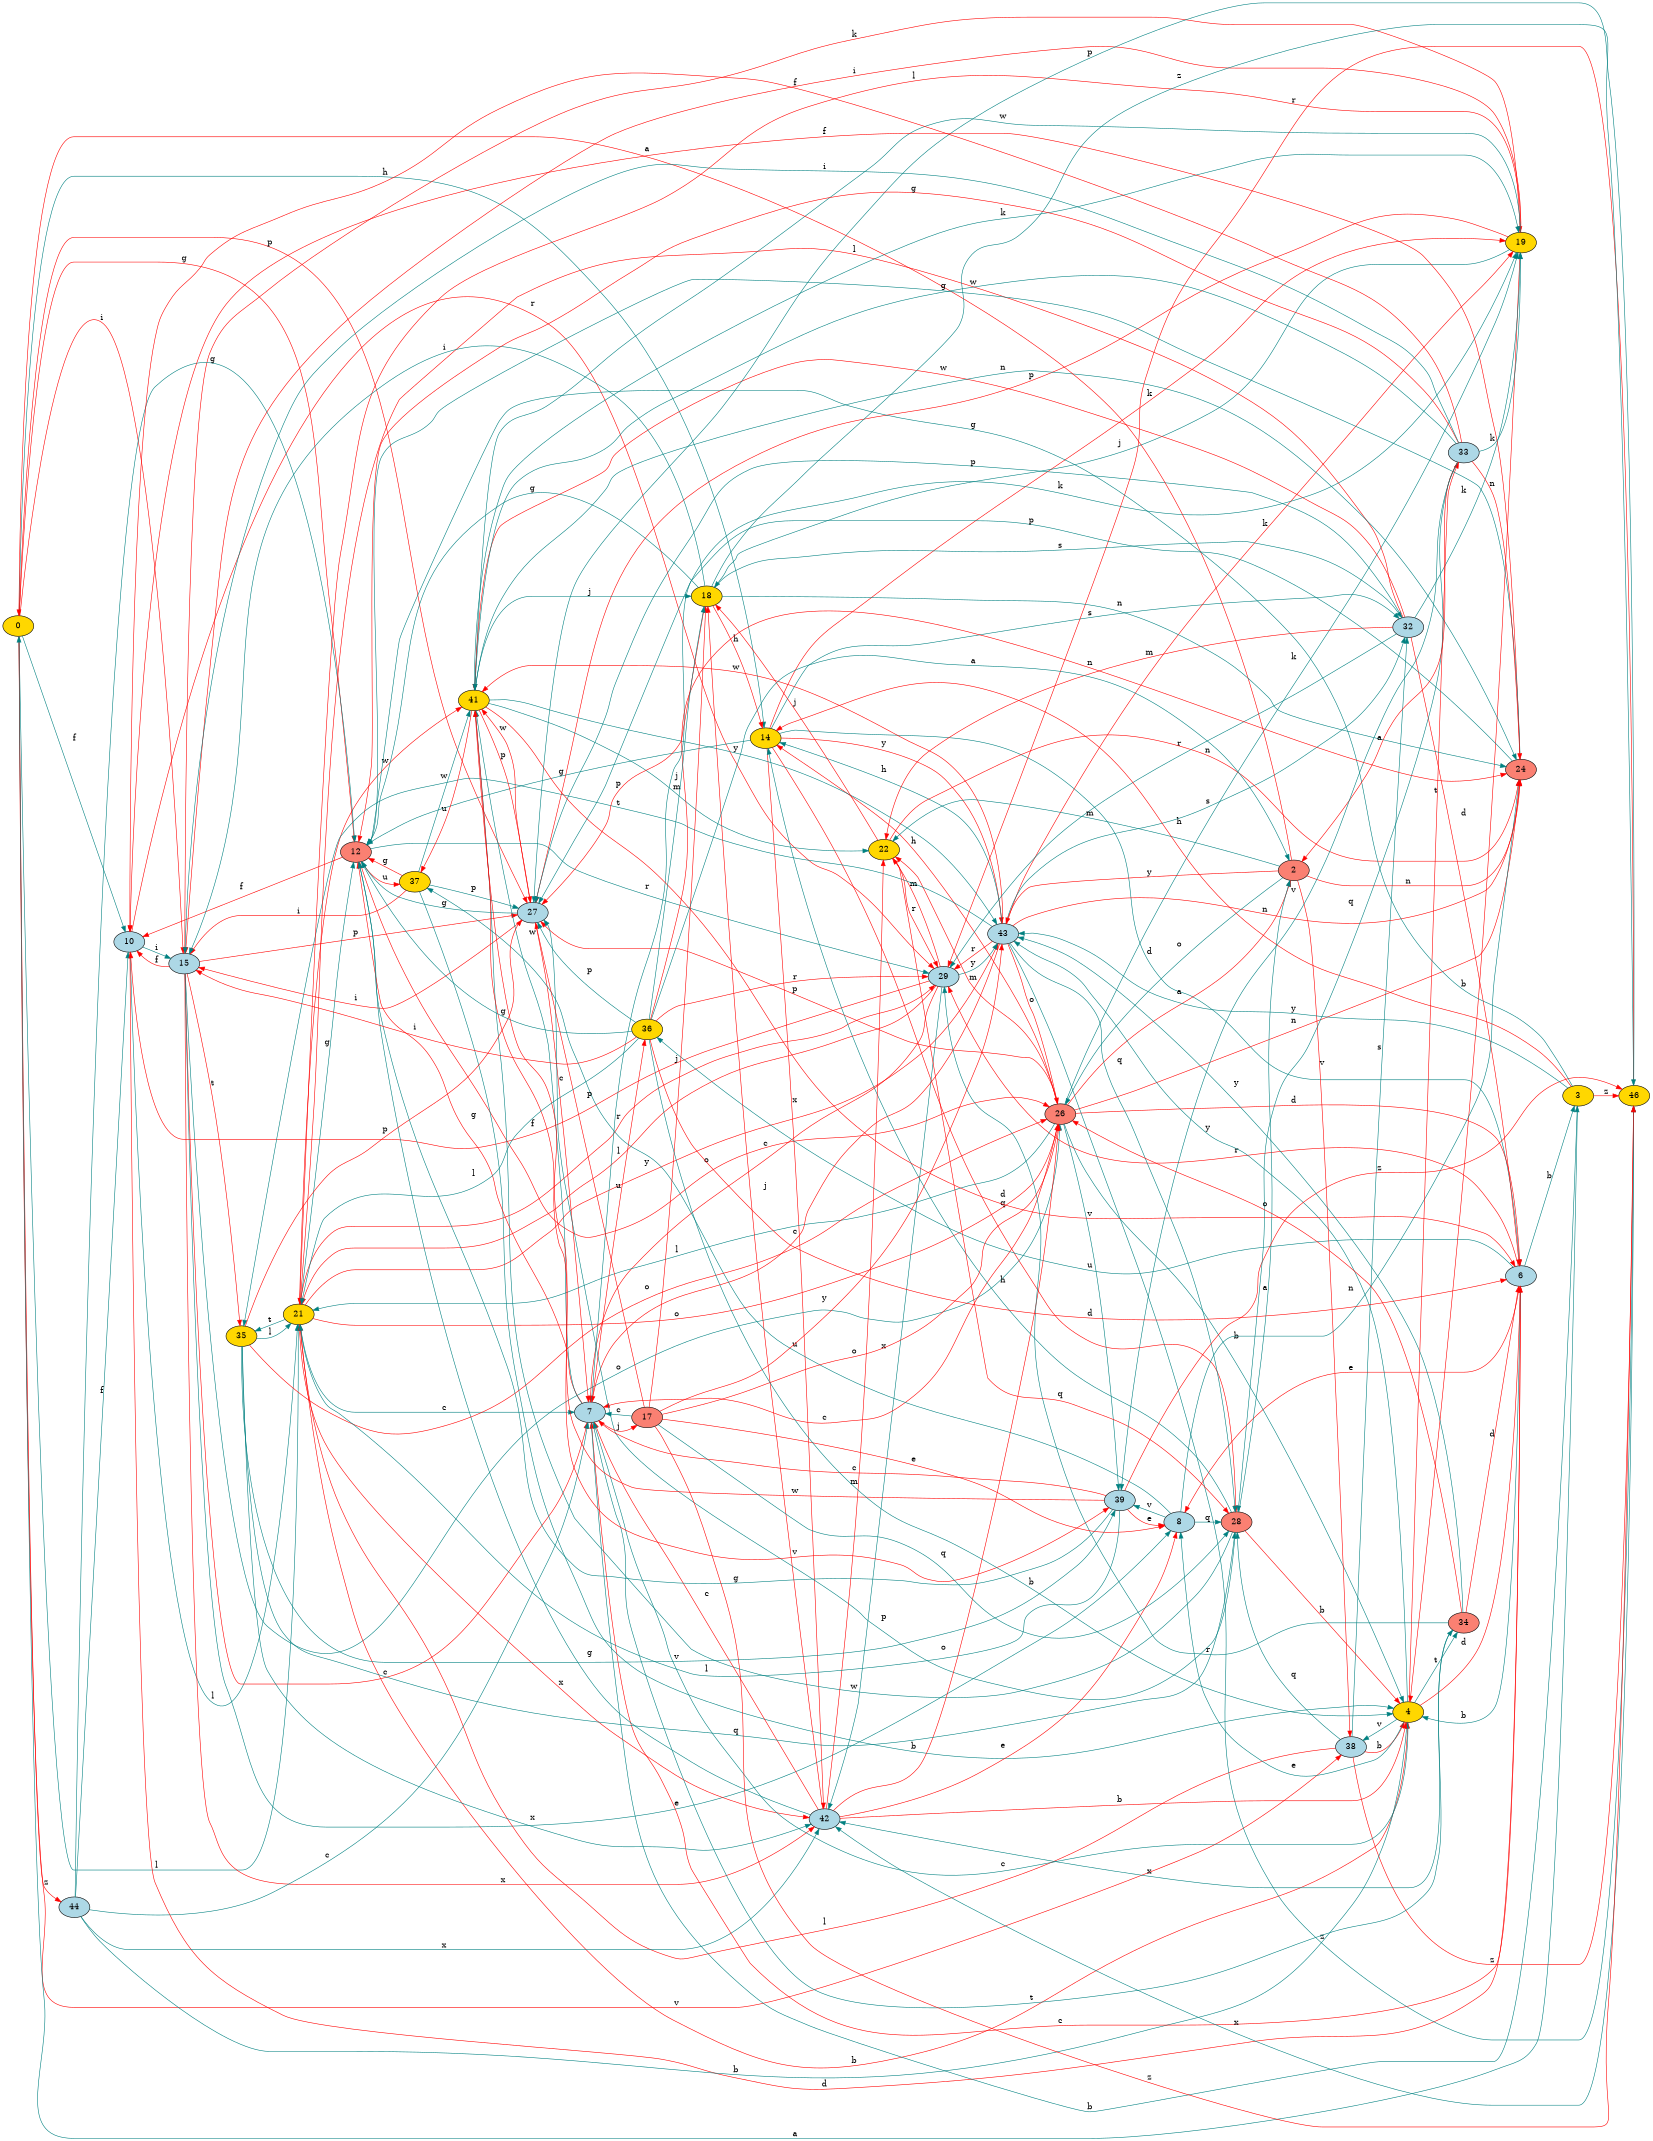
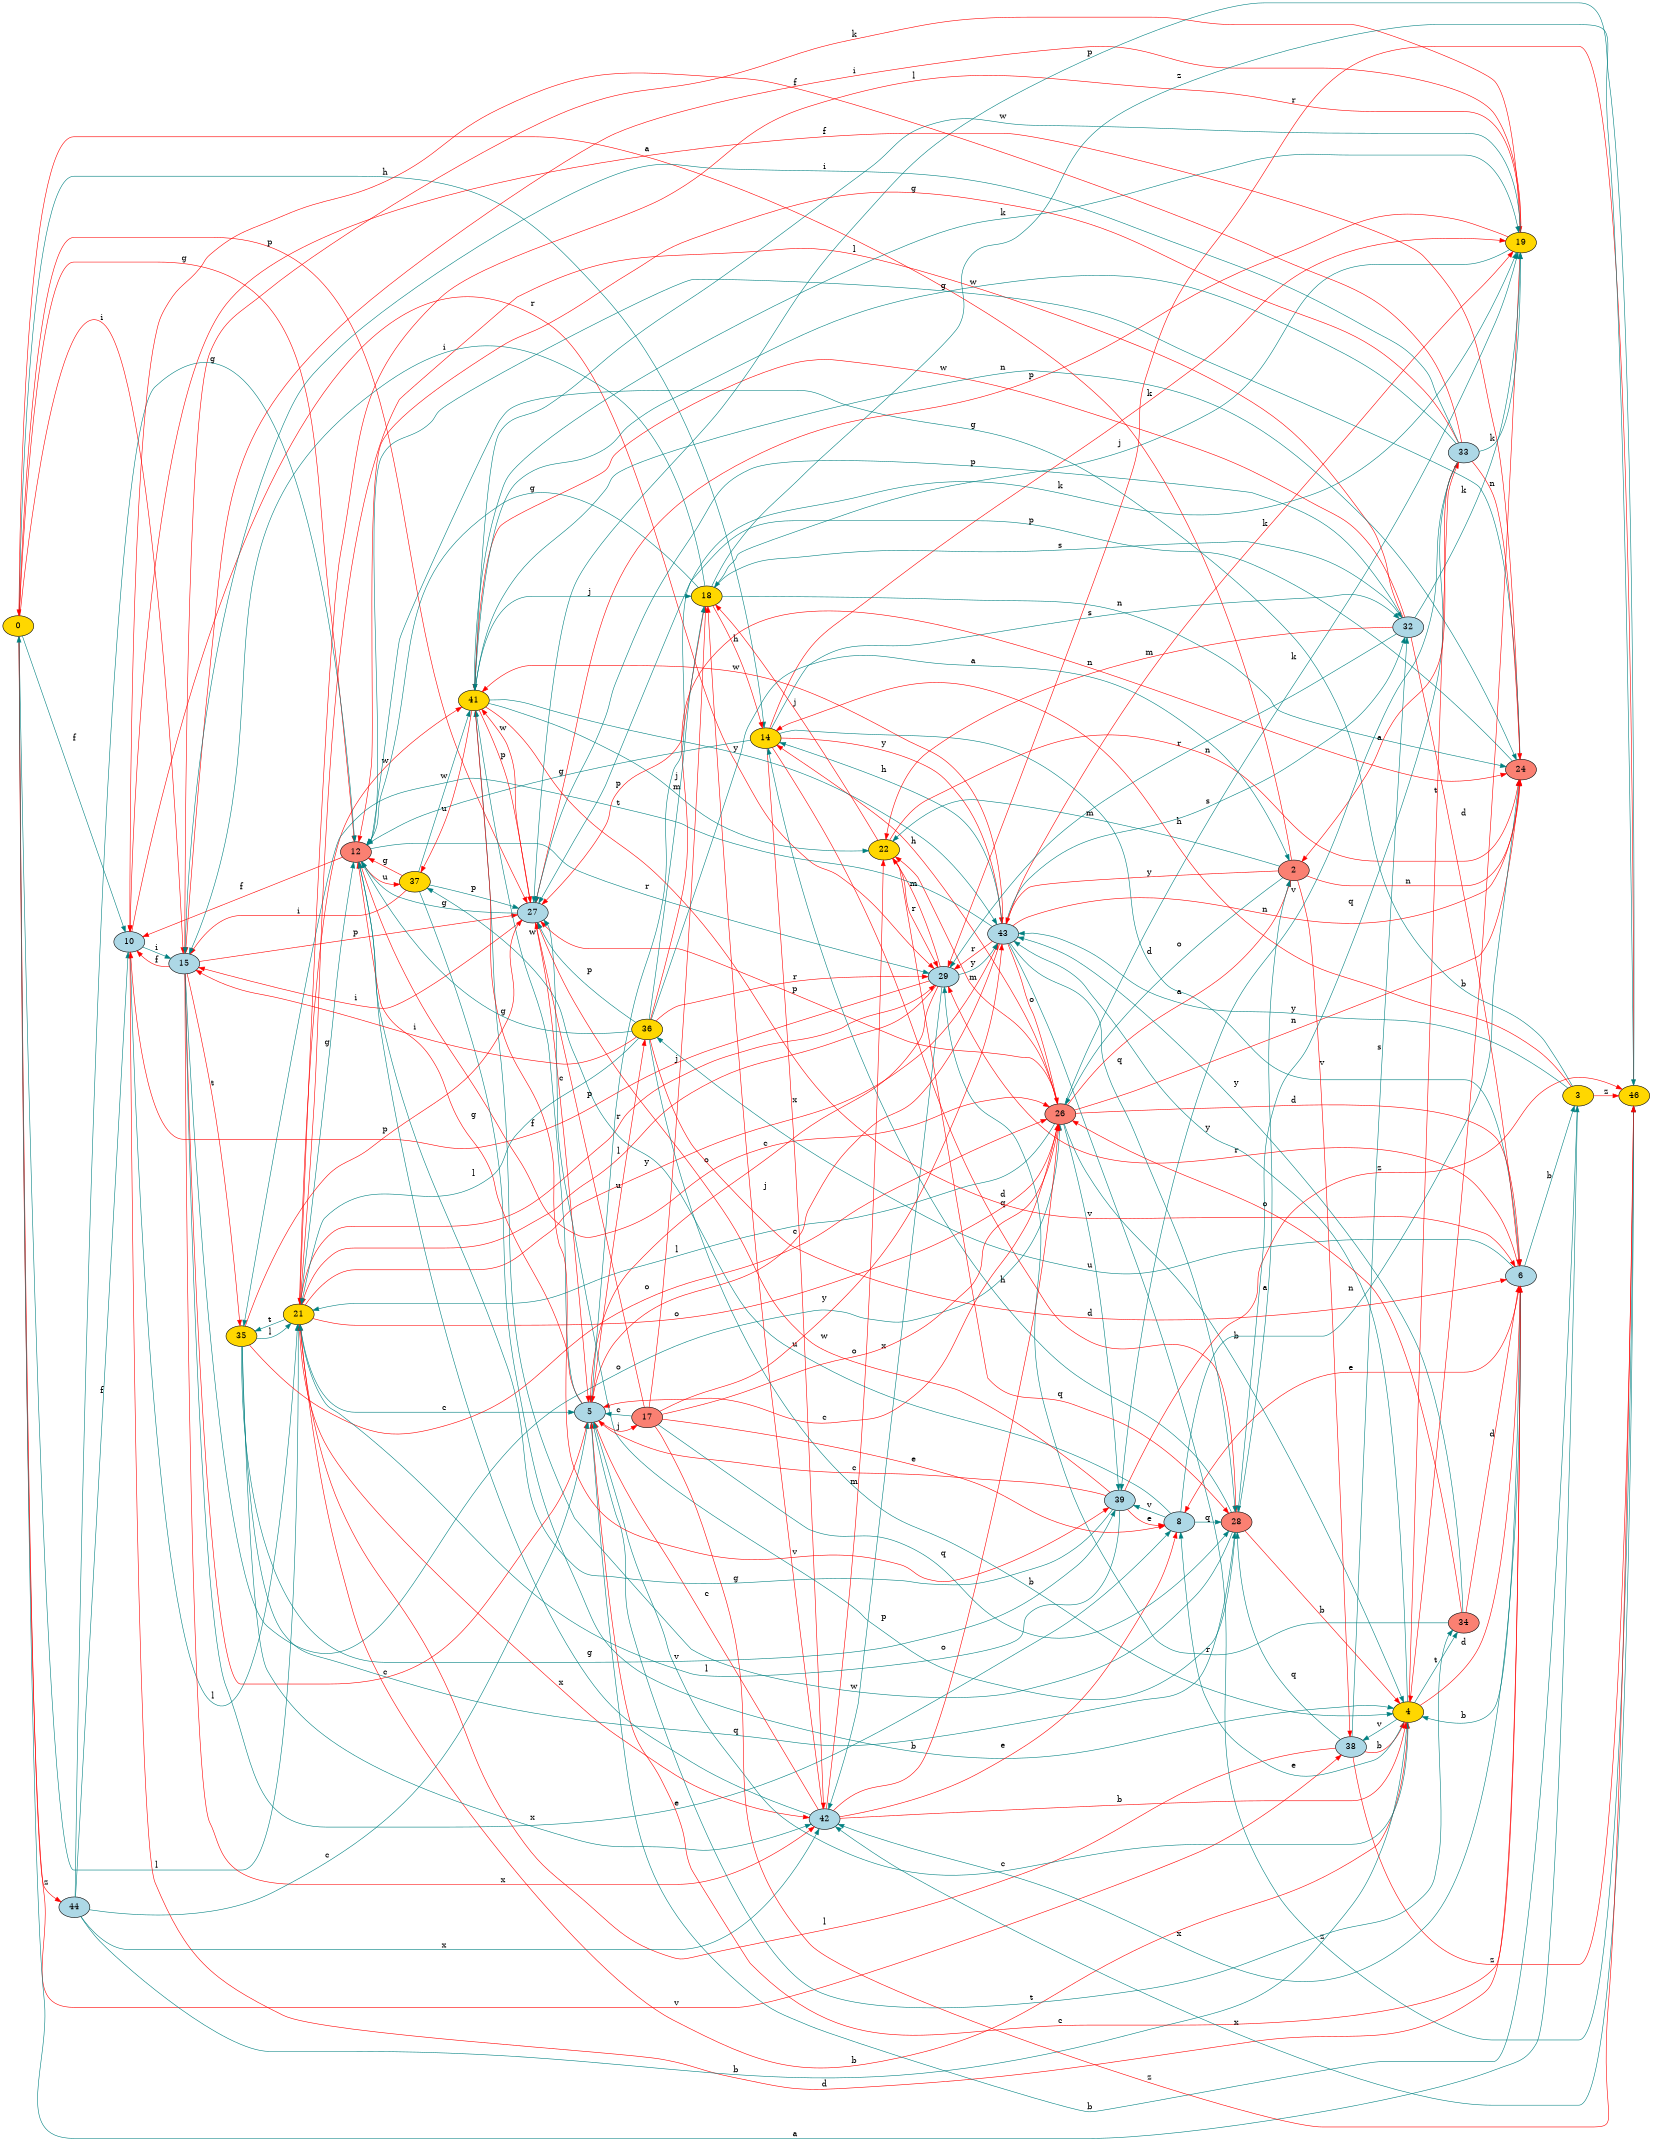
(590, 1412) -> (590, 1412)
(579, 1439) -> (743, 1243)
(1261, 1888) -> (1434, 1913)
